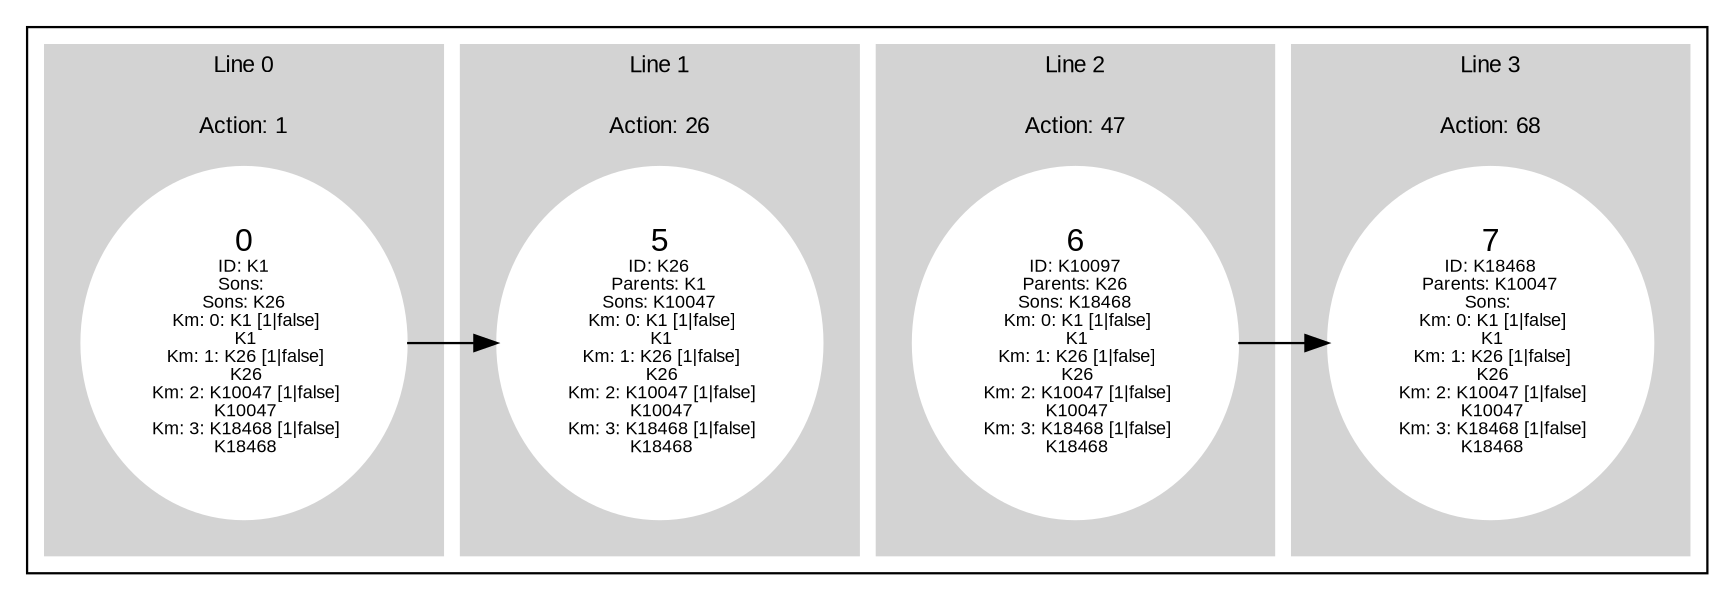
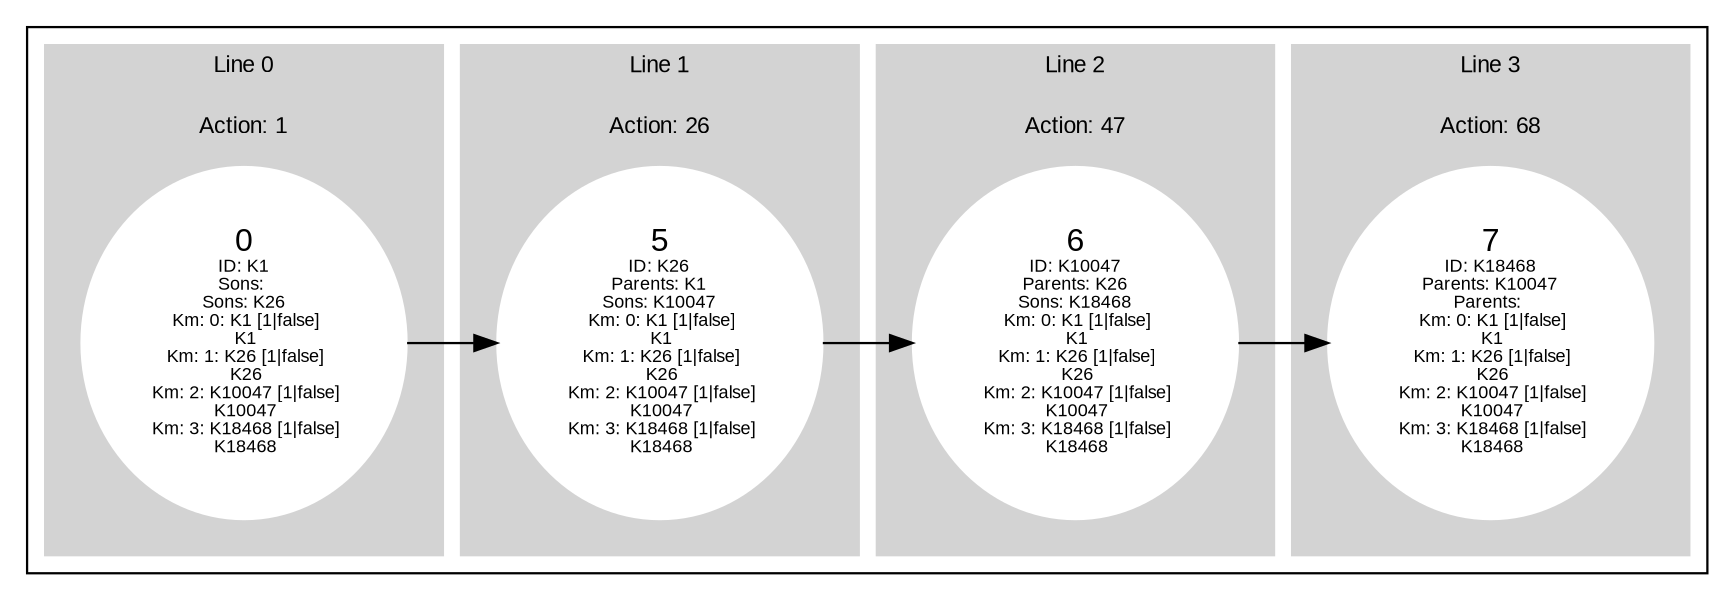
(1075, 266) -> (1075, 266)
(1491, 302) -> (1491, 302)
none -> (856, 343)
